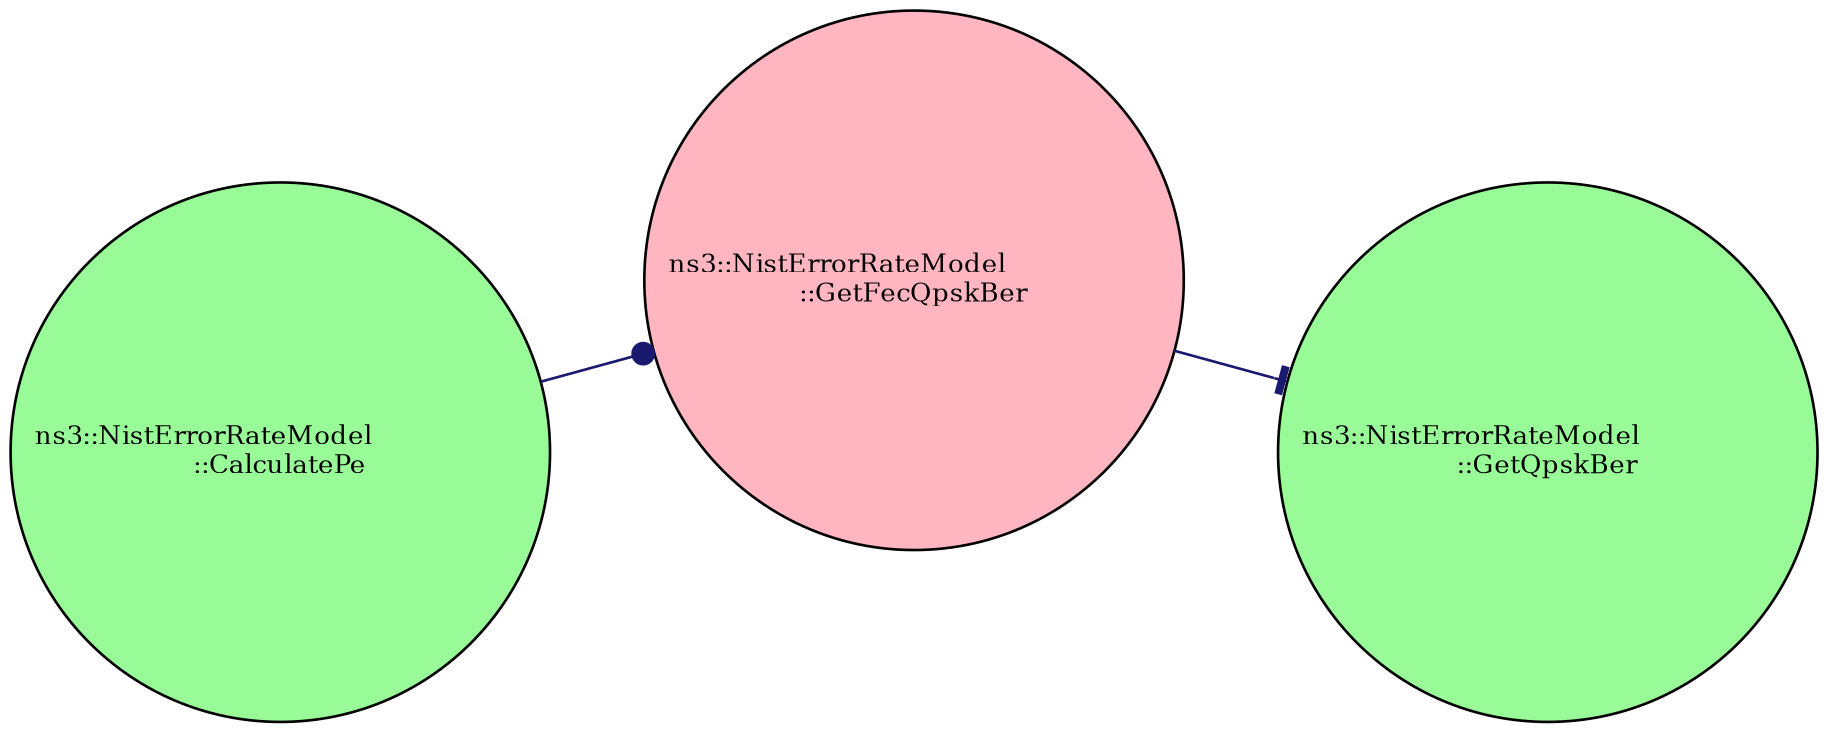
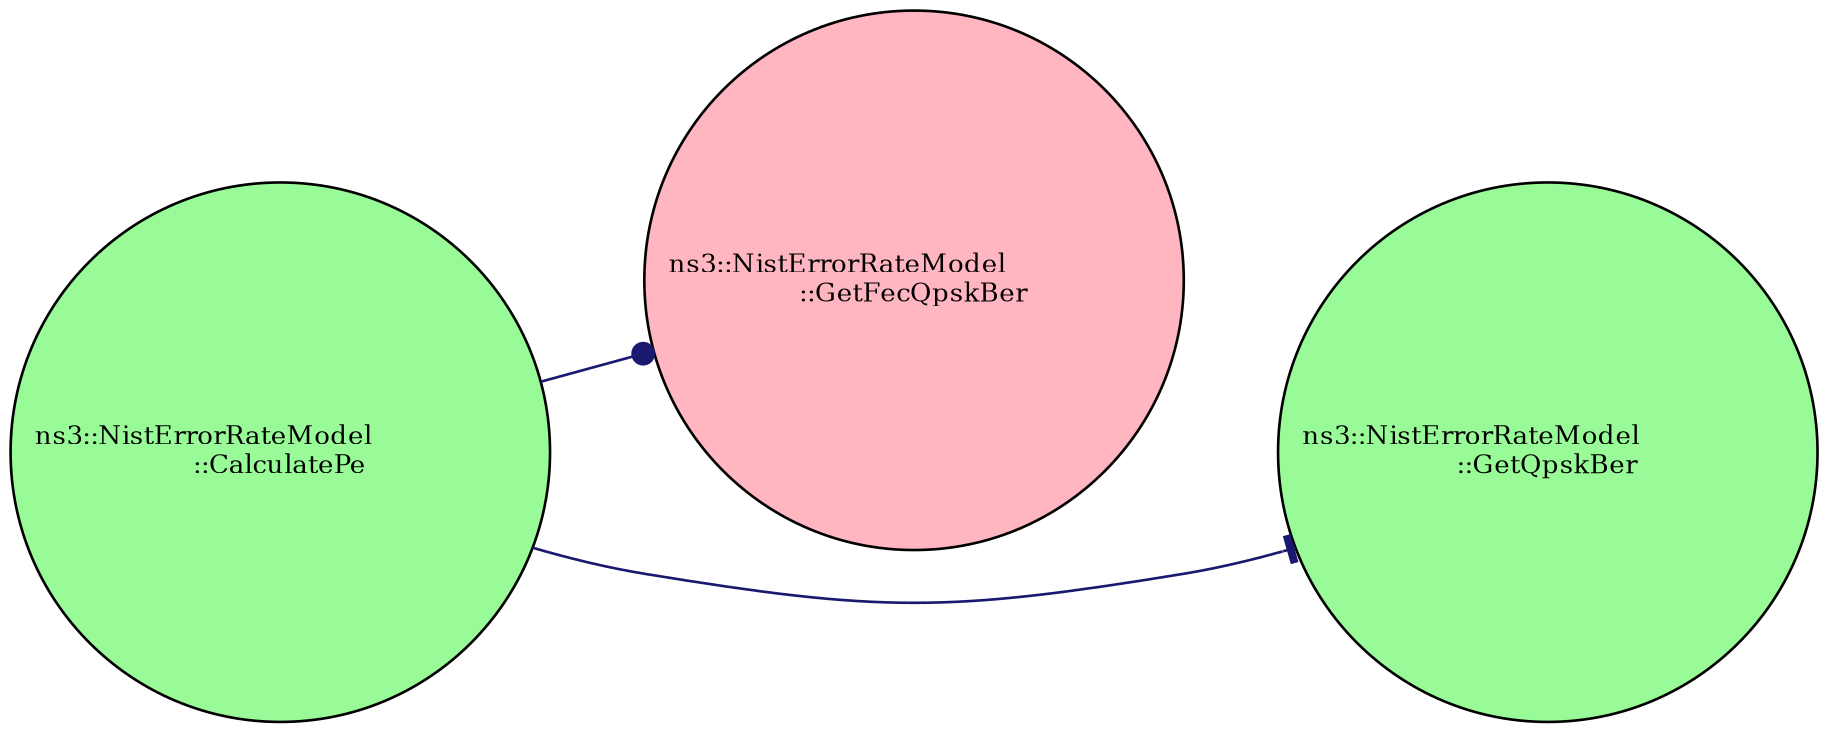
(1224, 364) -> (907, 603)
